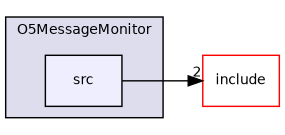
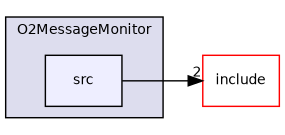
(84, 30) -> (84, 30)
